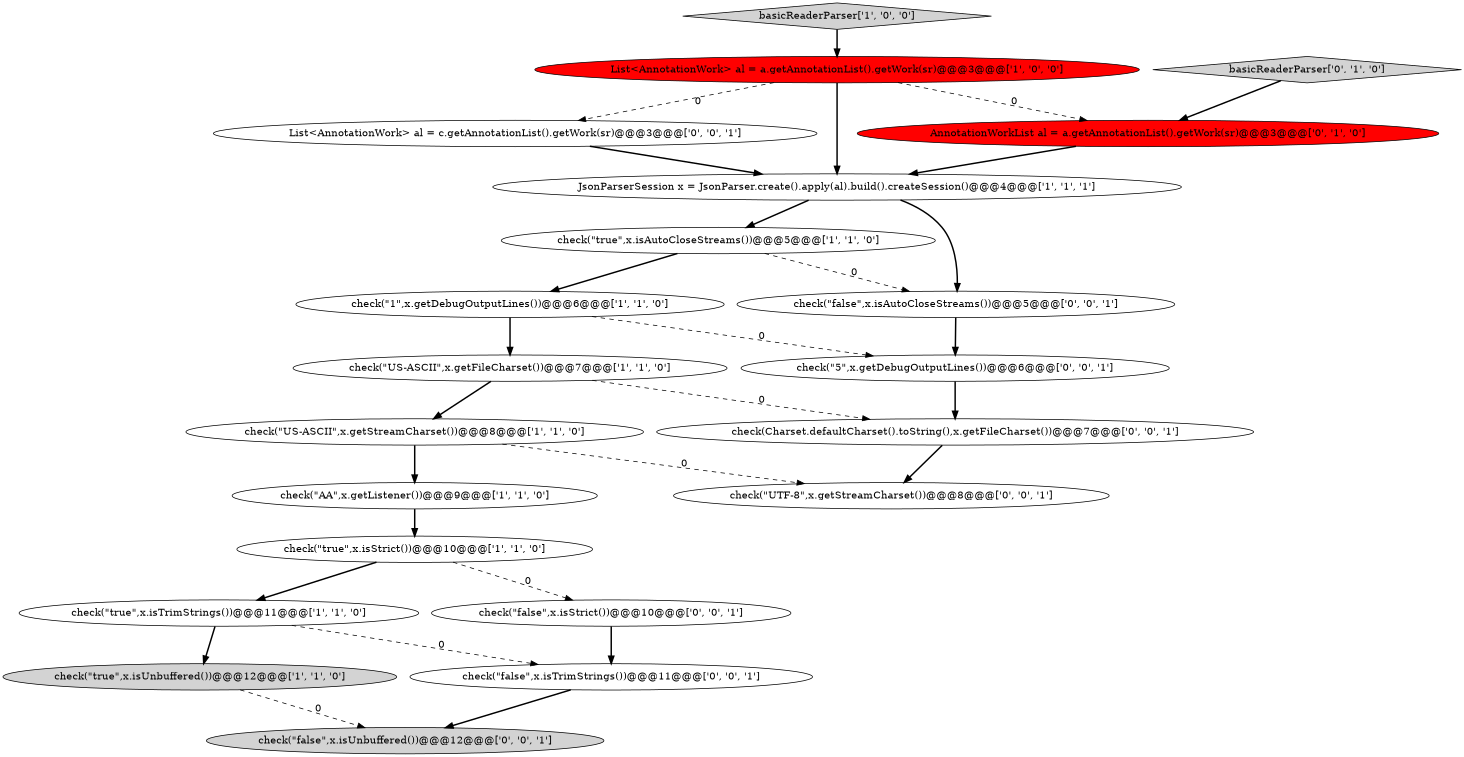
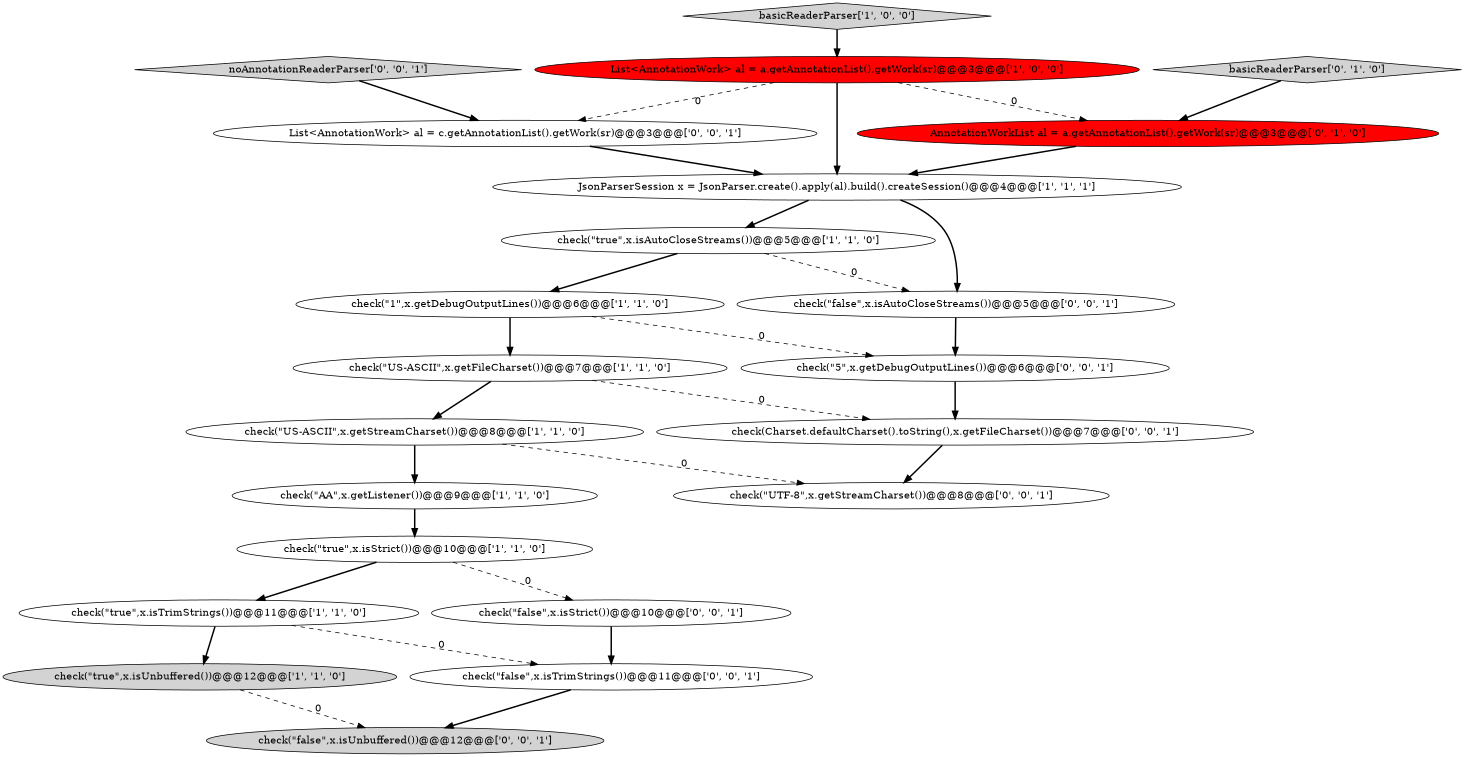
none -> (328, 70)
